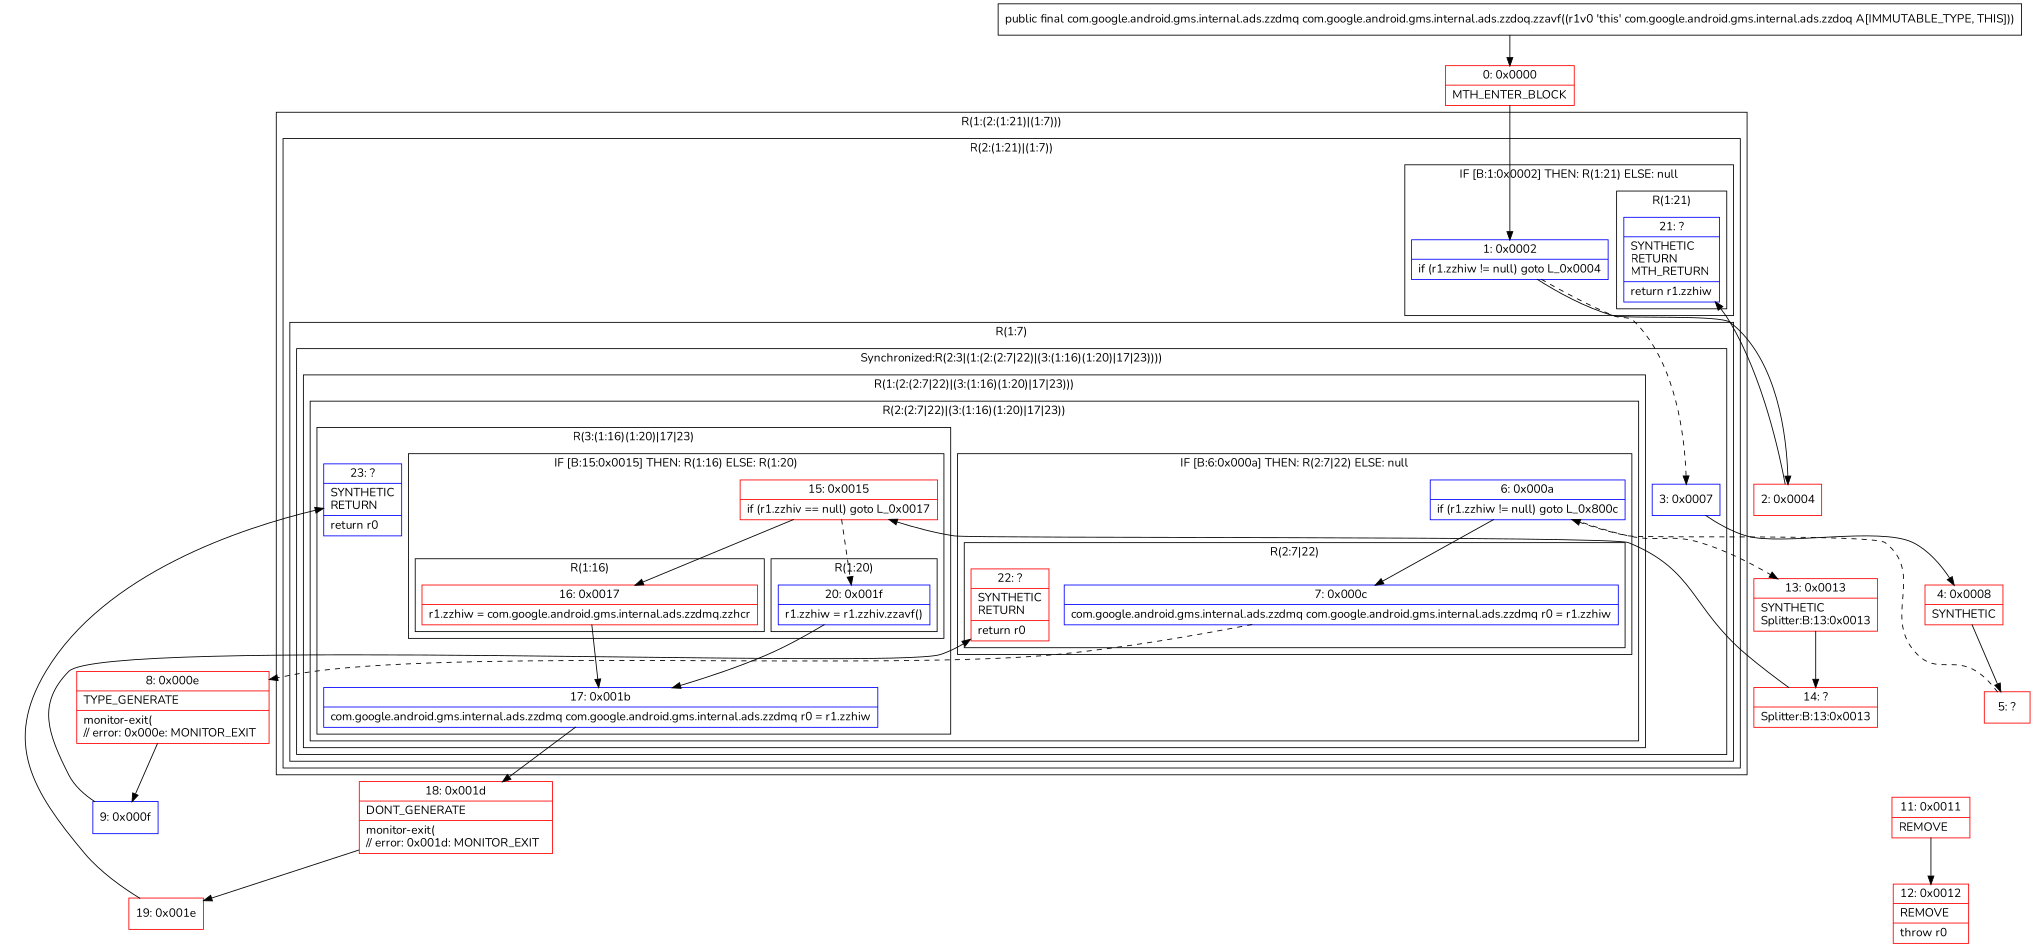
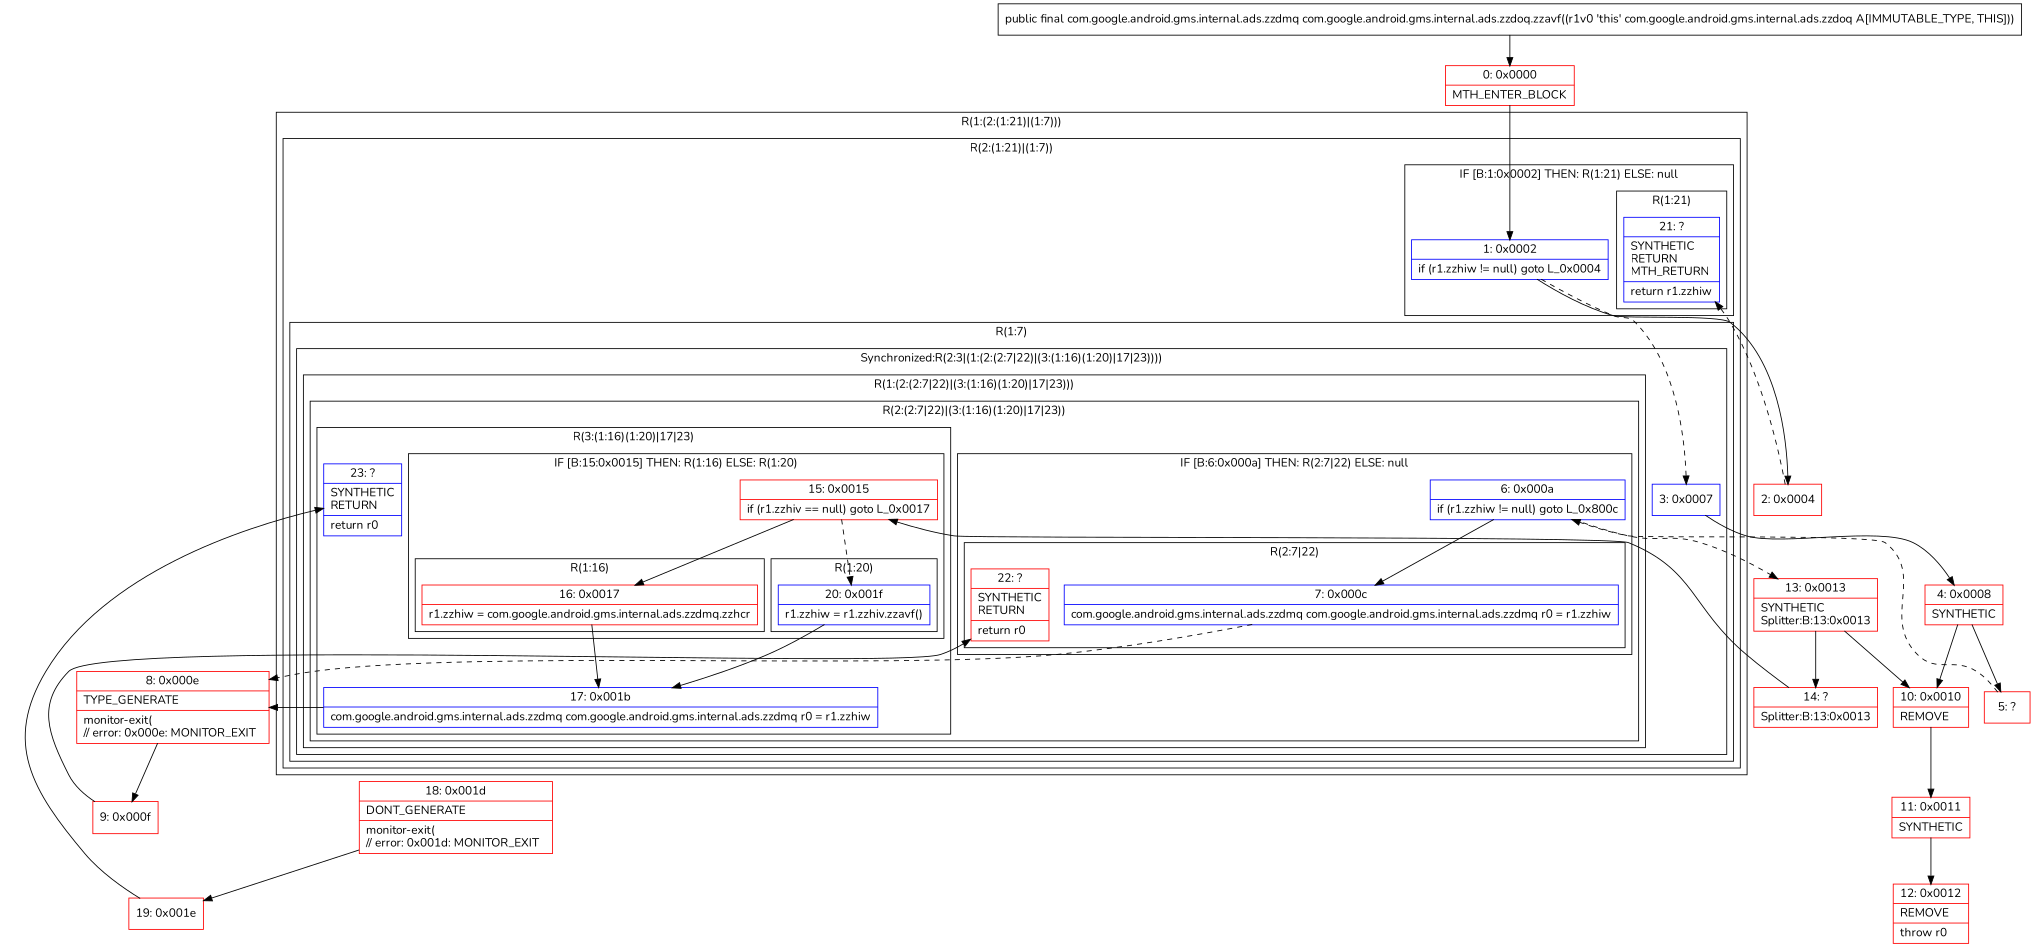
(1762, 393) -> (1762, 393)
none -> (1931, 707)
(543, 752) -> (301, 707)
(125, 818) -> (125, 818)
(1923, 827) -> (1931, 827)
